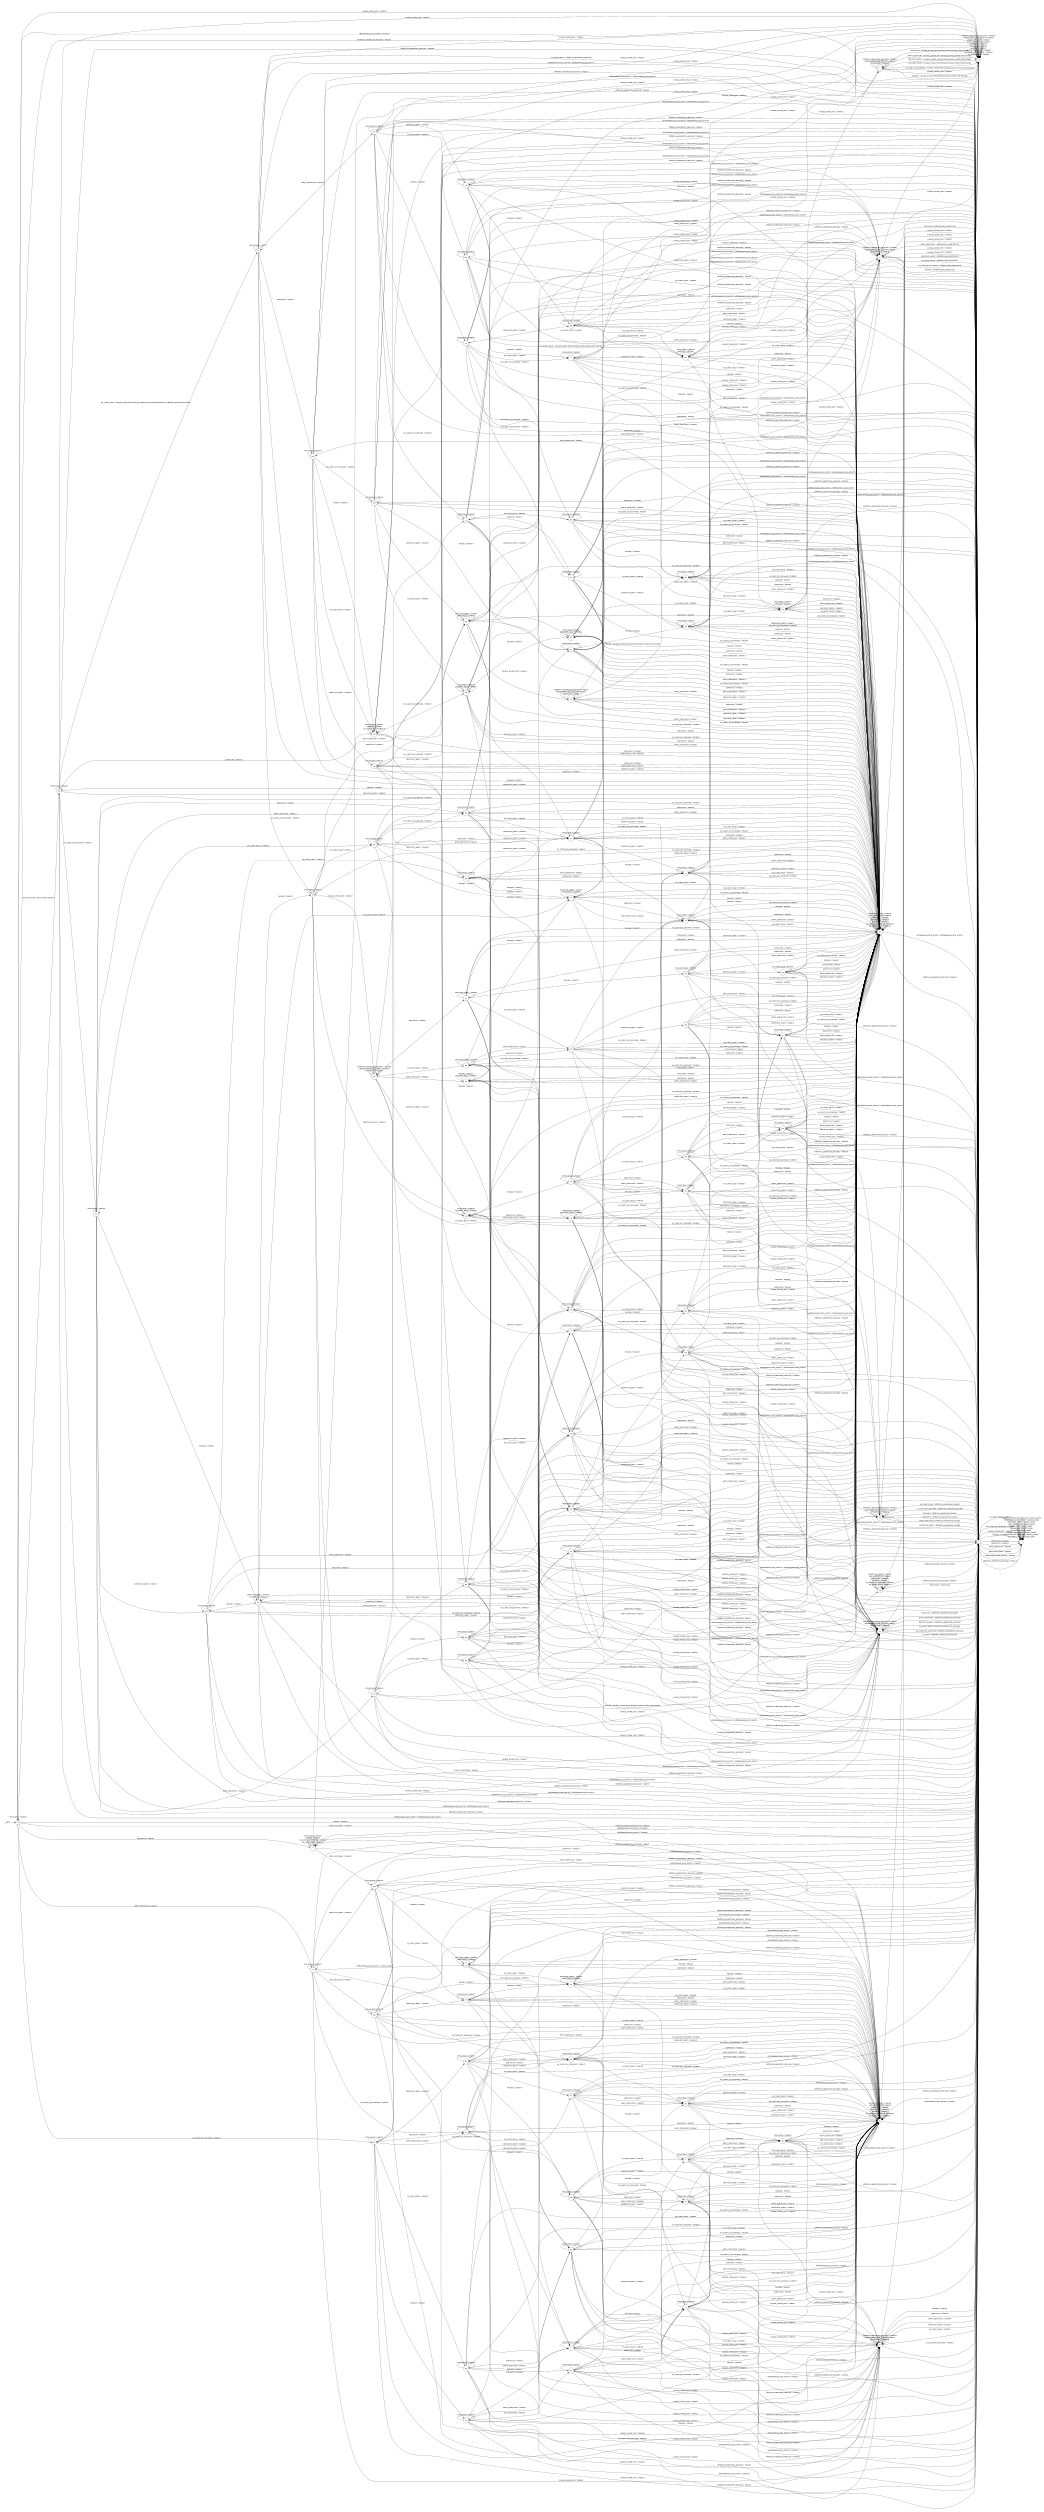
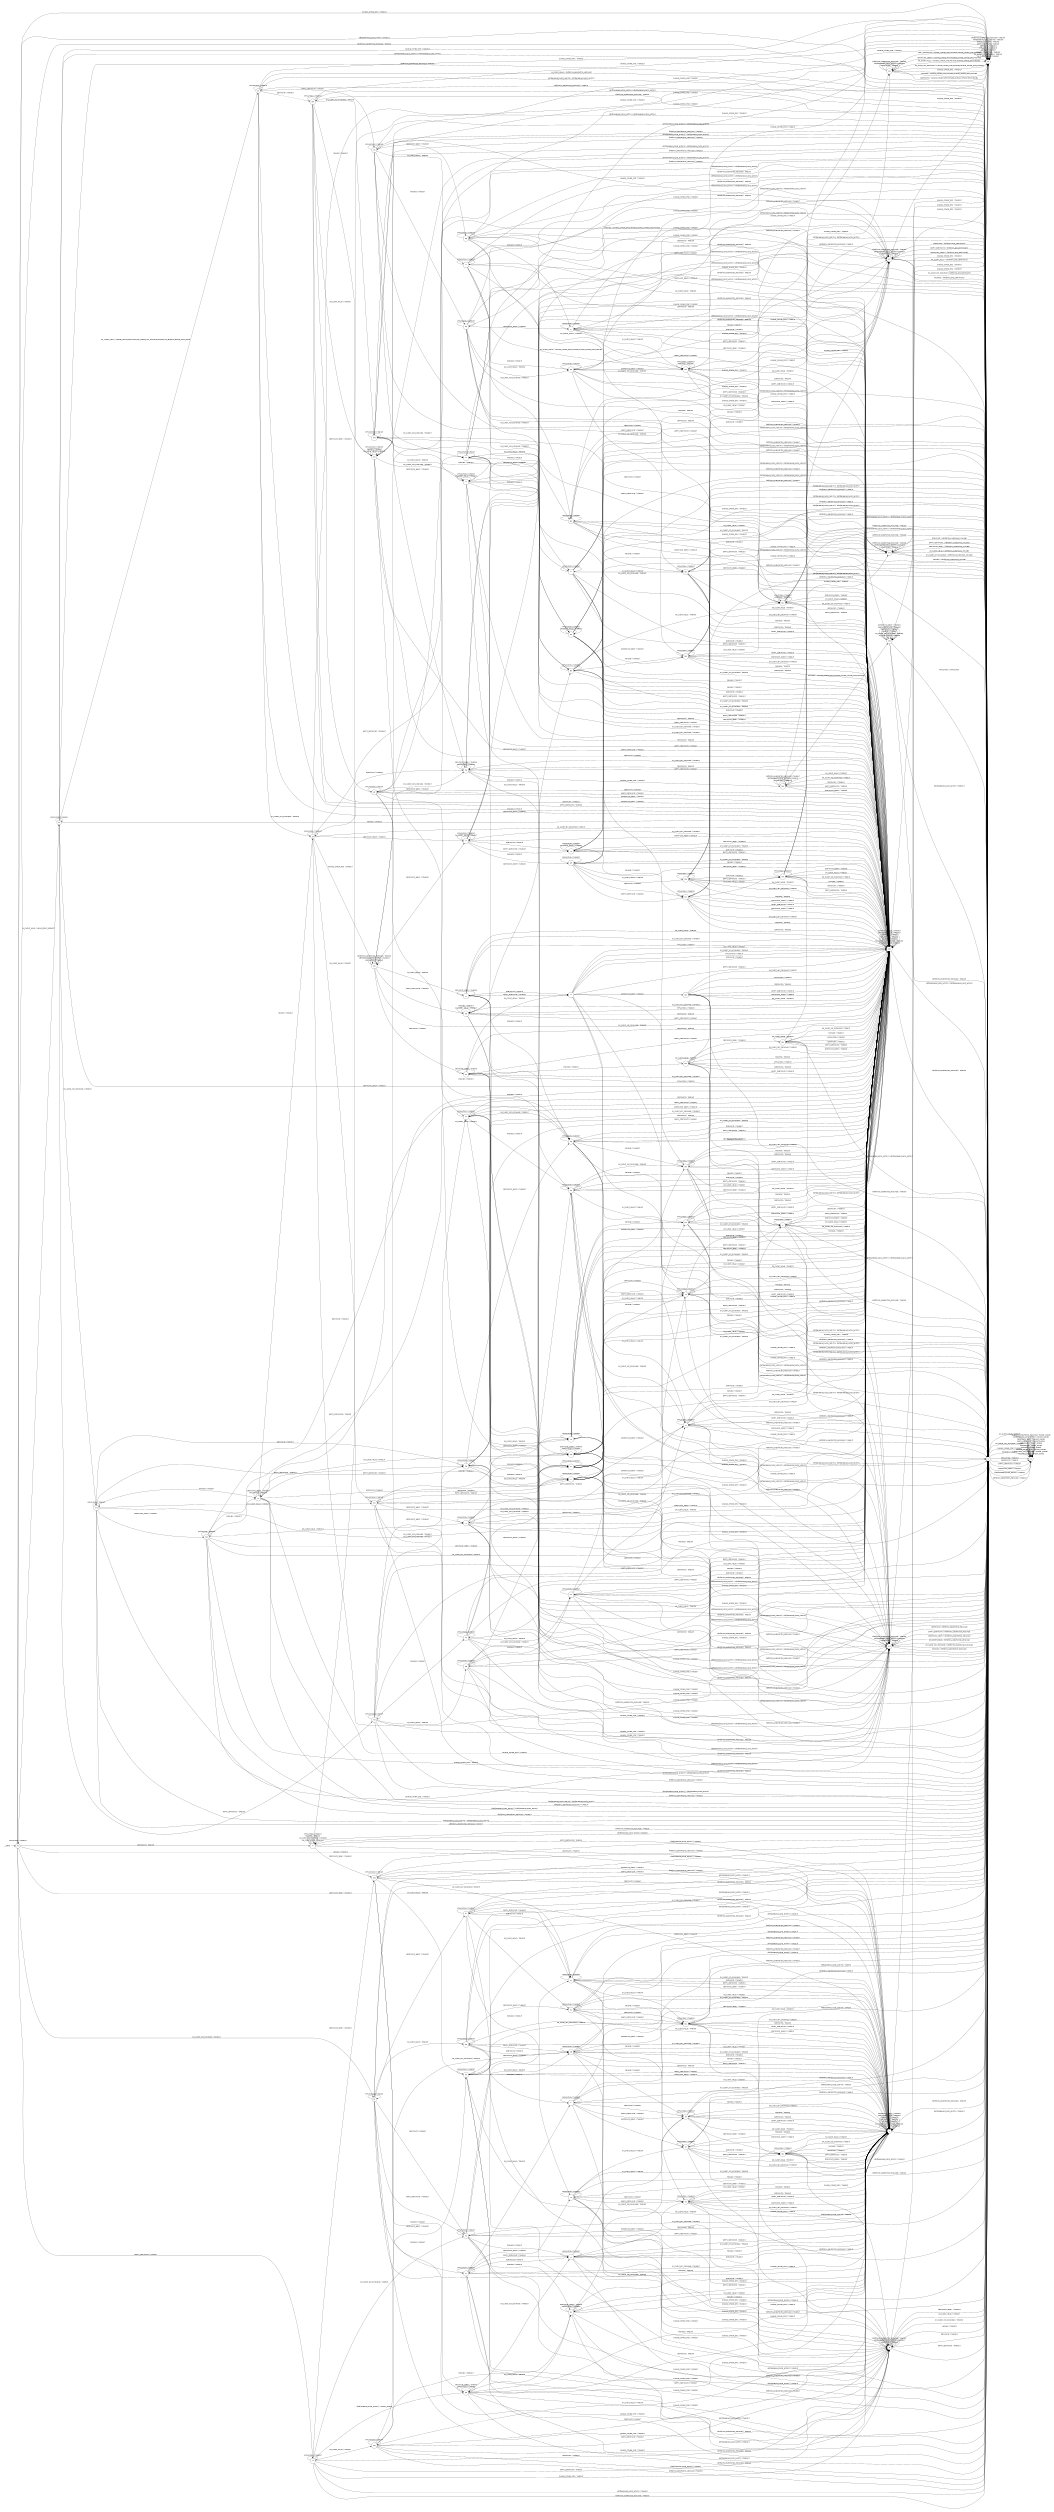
(652, 656) -> (836, 714)
(216, 761) -> none
